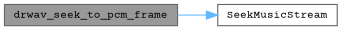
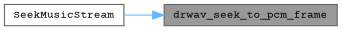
(192, 15) -> (139, 15)
